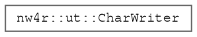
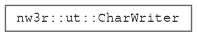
(98, 18) -> (98, 18)
